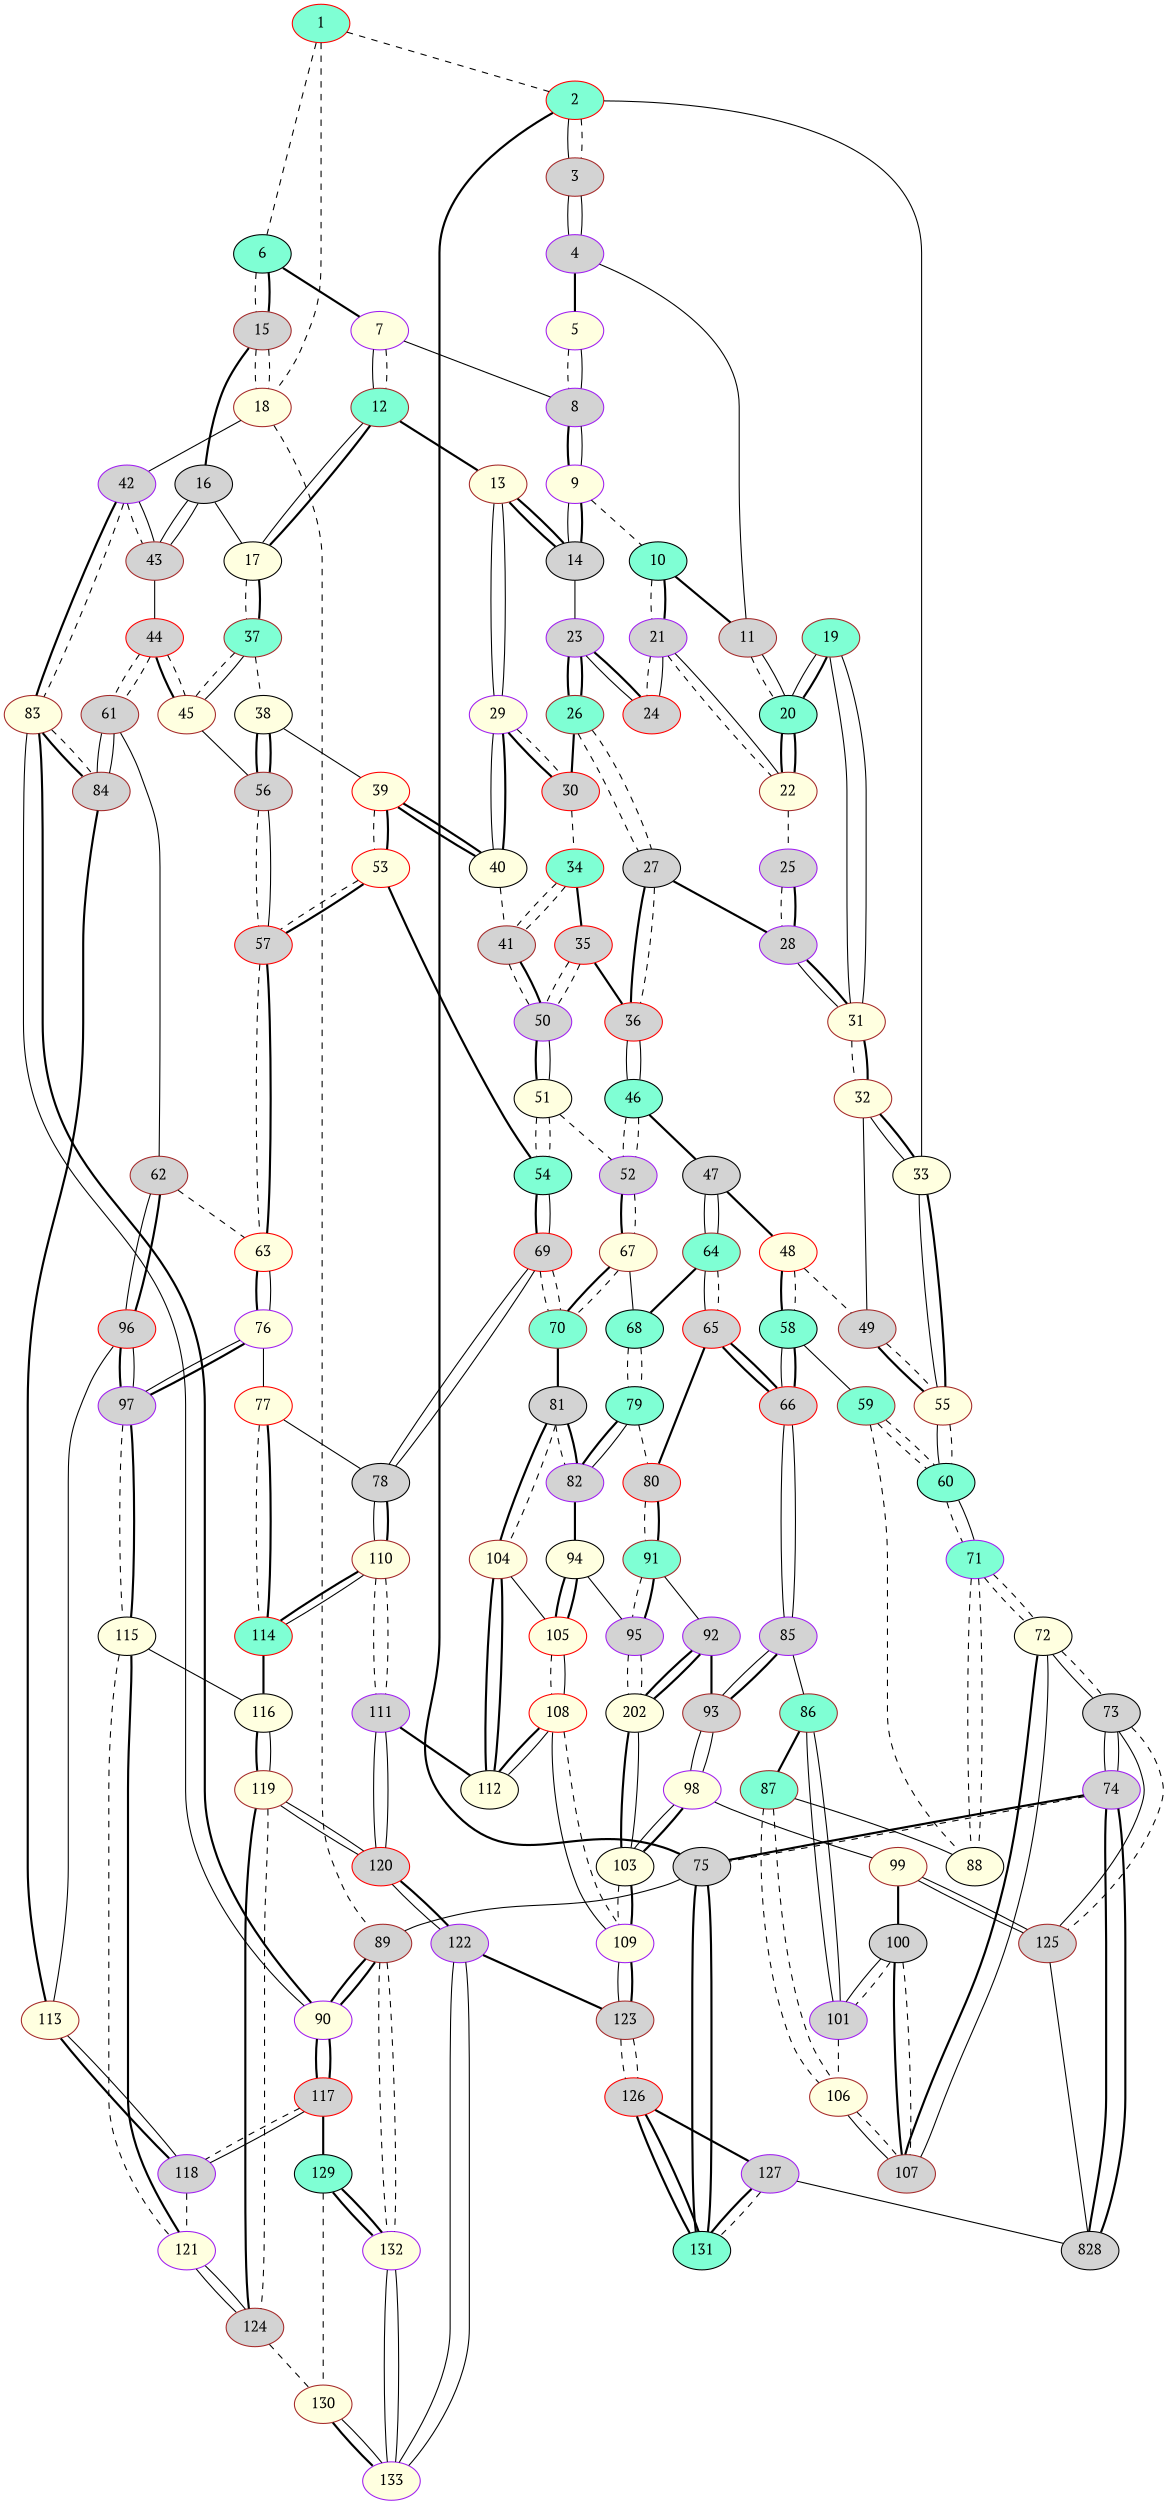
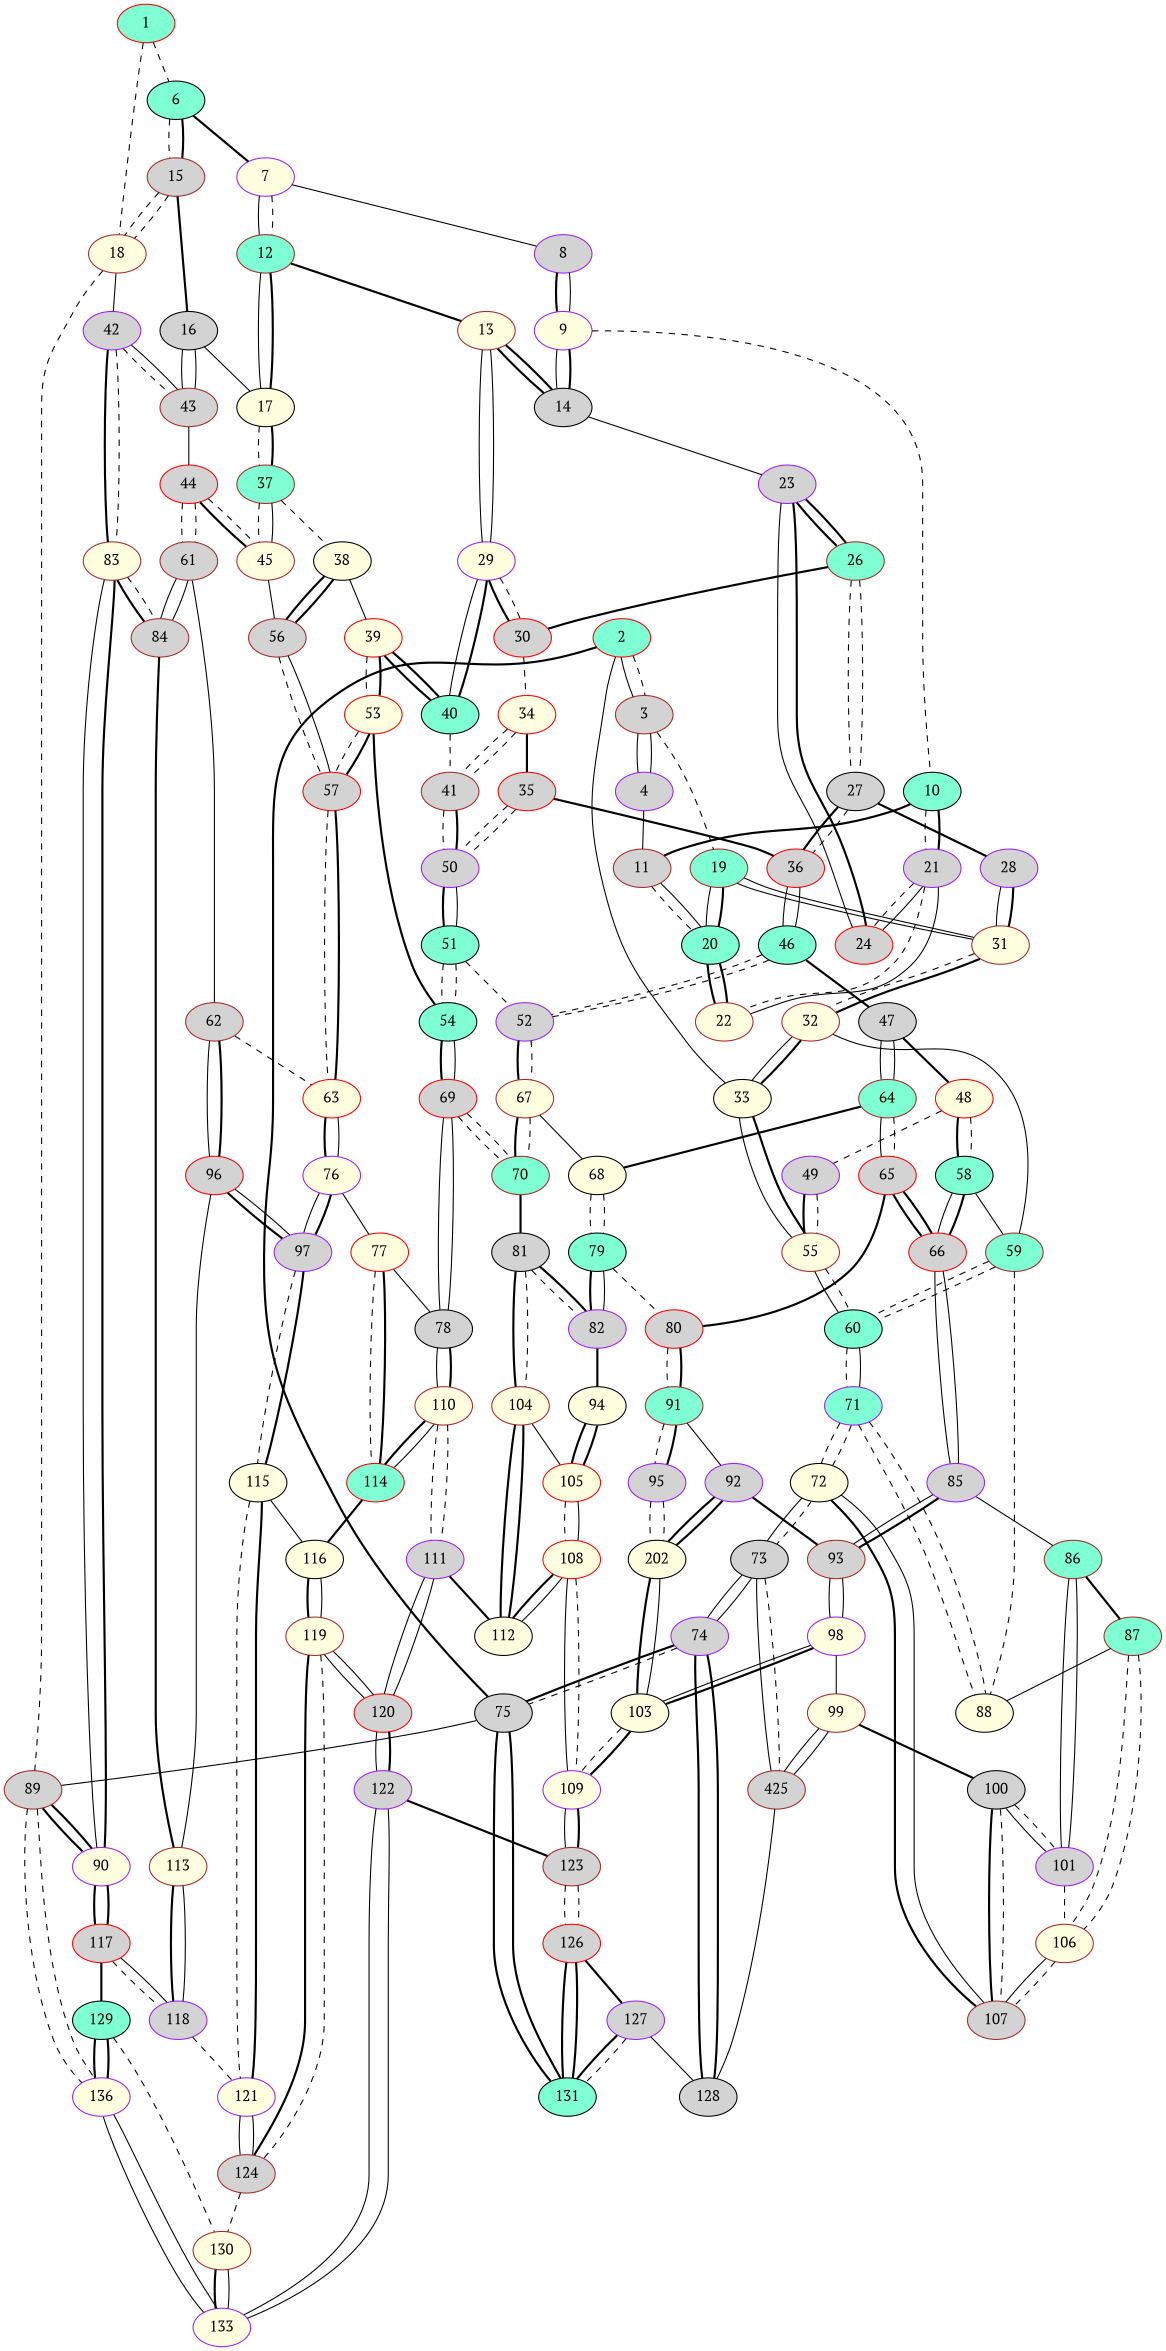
(448, 62) -> none
(575, 331) -> none
none -> (690, 788)
(498, 868) -> (450, 715)
(575, 868) -> (527, 715)
(788, 868) -> none
(543, 1099) -> (450, 945)
(865, 1214) -> (995, 1072)
(635, 1329) -> (597, 1175)
(867, 1329) -> (811, 1175)
(605, 1598) -> none
(1047, 1943) -> (777, 1790)
(391, 2251) -> (101, 2097)
(1090, 2251) -> (708, 2097)
